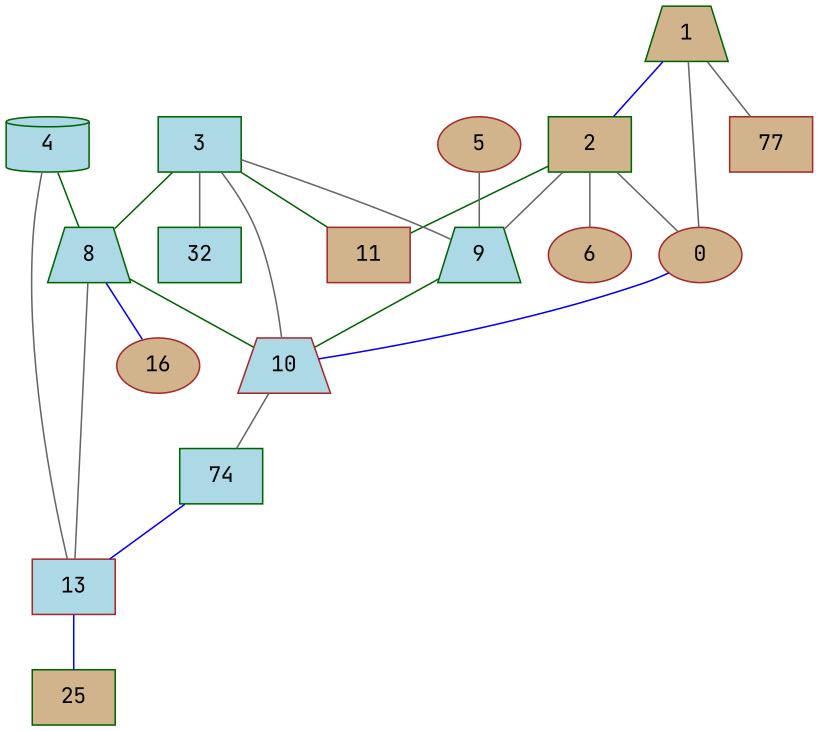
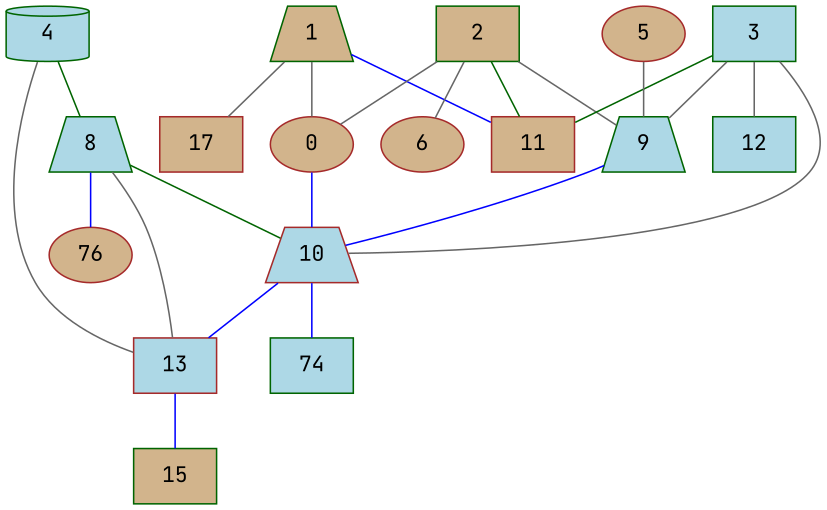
(638, 89) -> (421, 88)
(771, 144) -> (201, 144)
(143, 201) -> none
(200, 255) -> (754, 144)
(377, 313) -> (476, 210)
(158, 366) -> (91, 255)
(253, 421) -> (312, 310)
(147, 532) -> (243, 310)
(74, 697) -> (175, 476)
